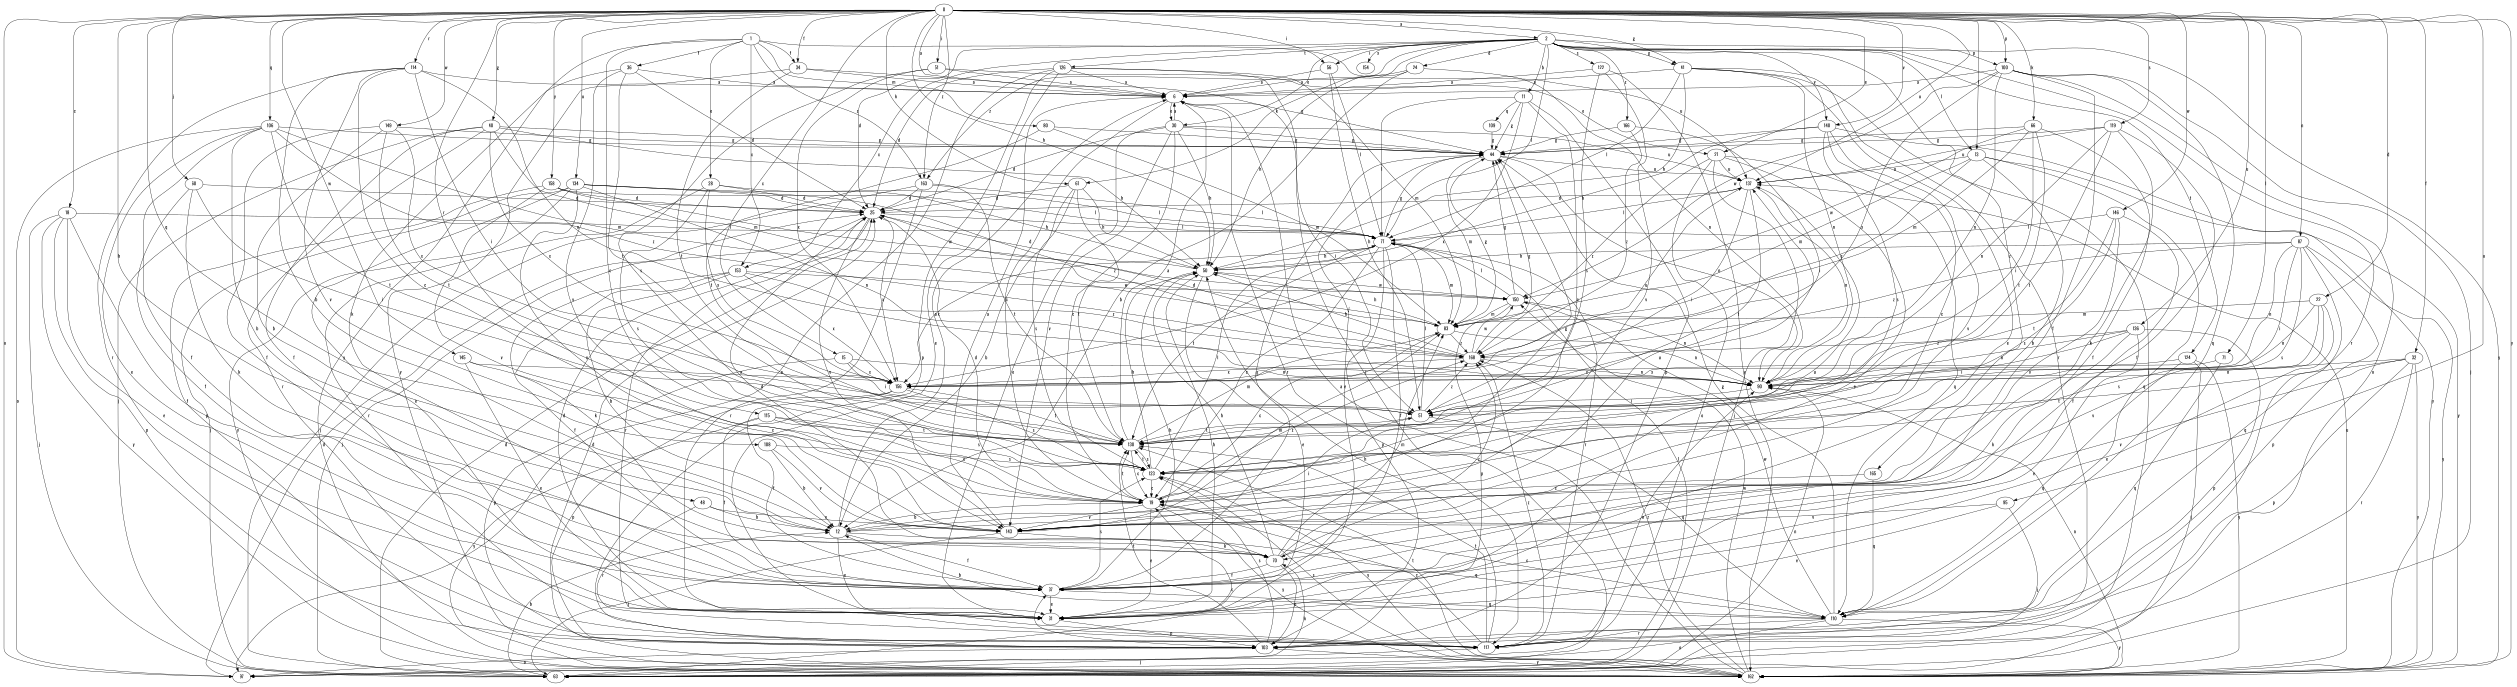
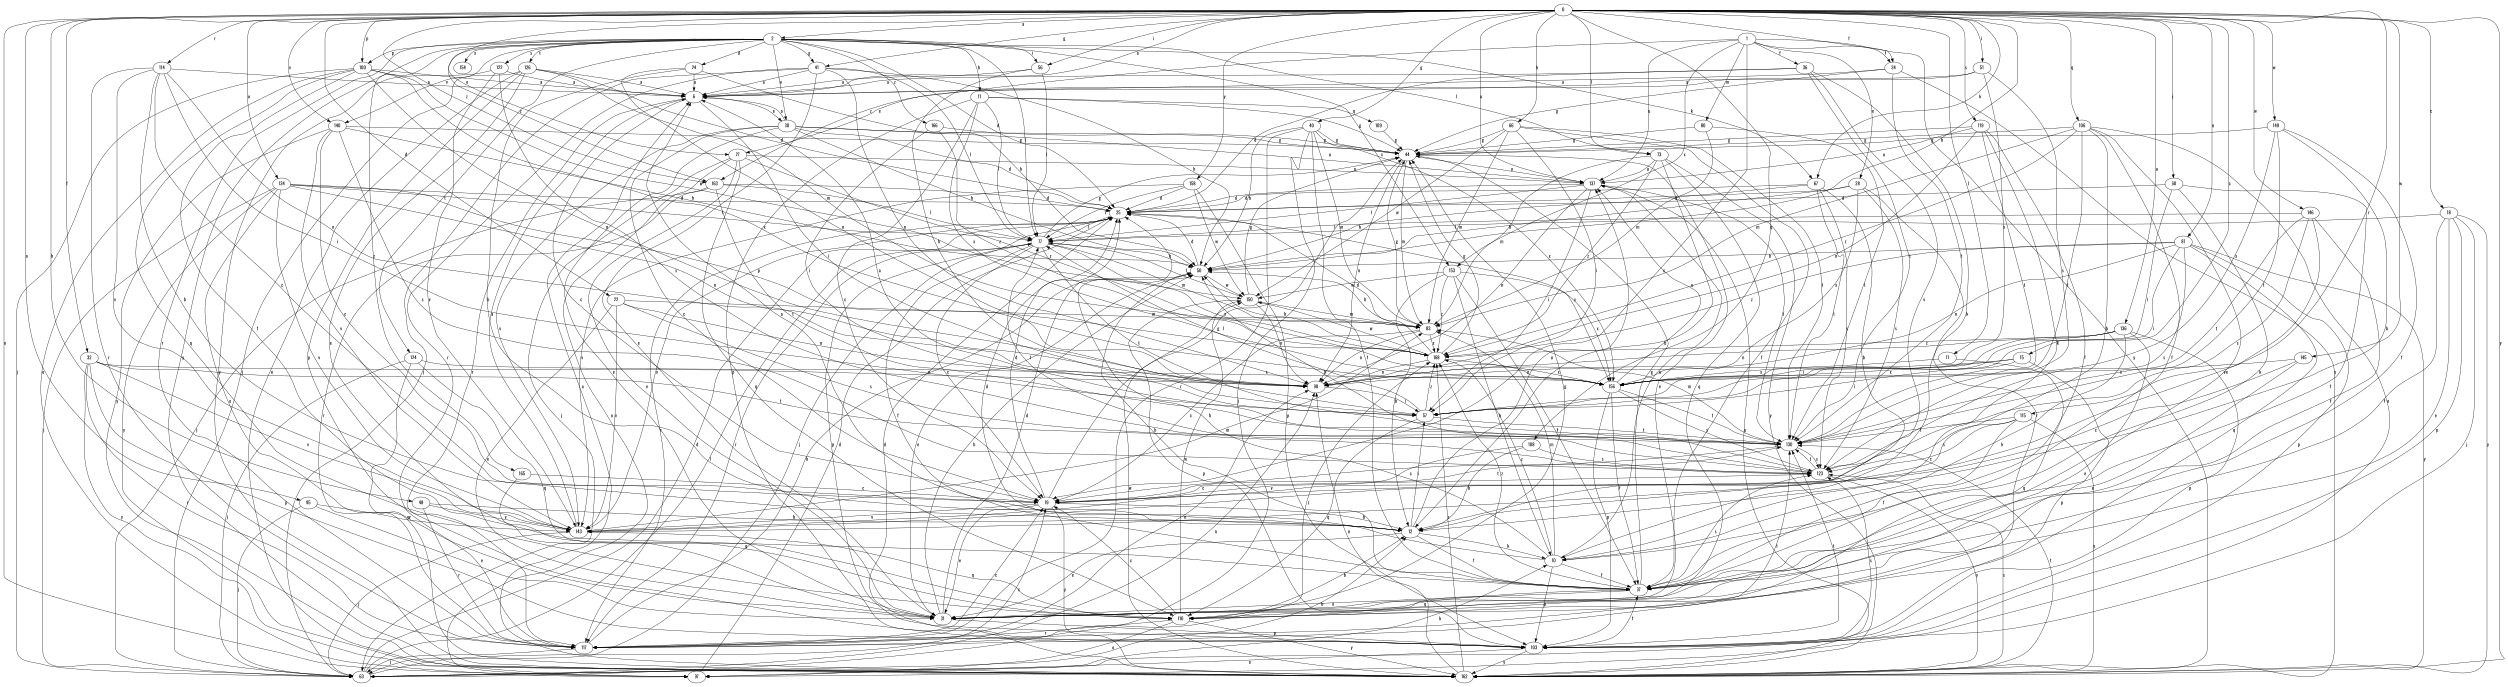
(1115, 271) -> (759, 271)
(1313, 419) -> (1494, 527)
